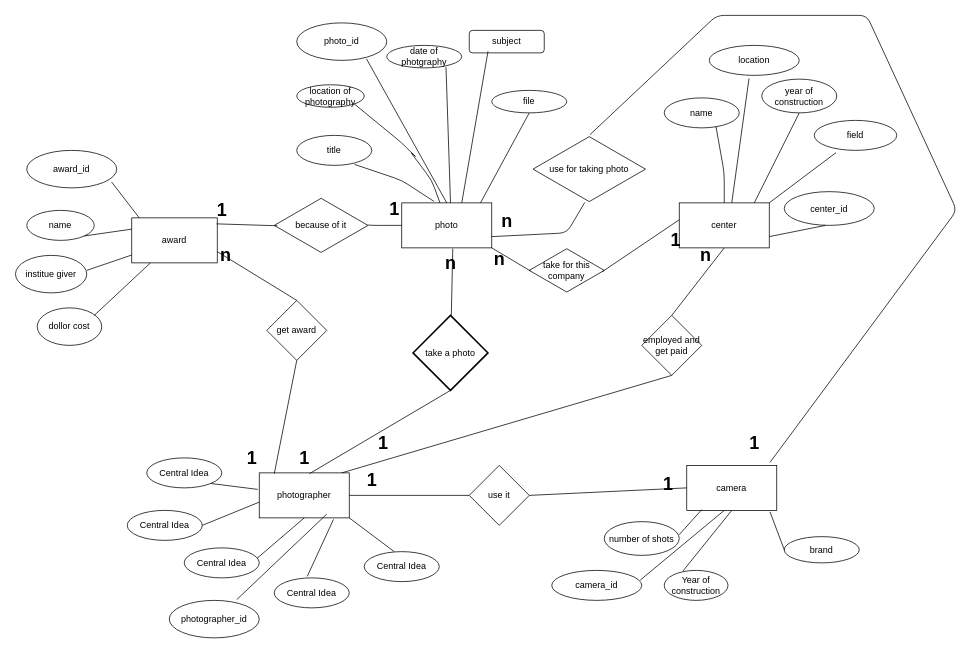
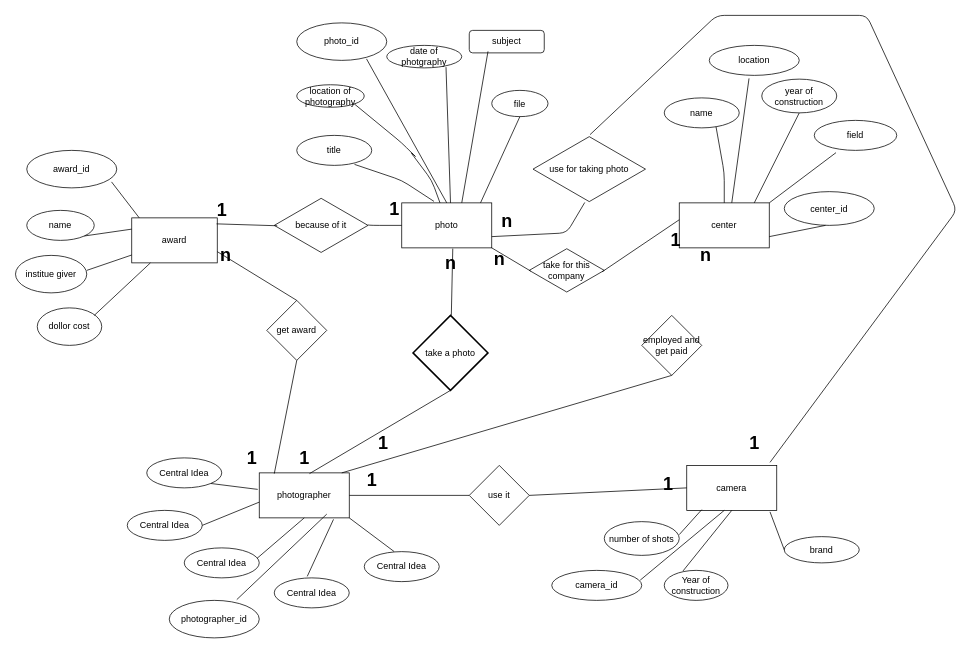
(529, 102) -> (520, 104)
(698, 282) -> none
